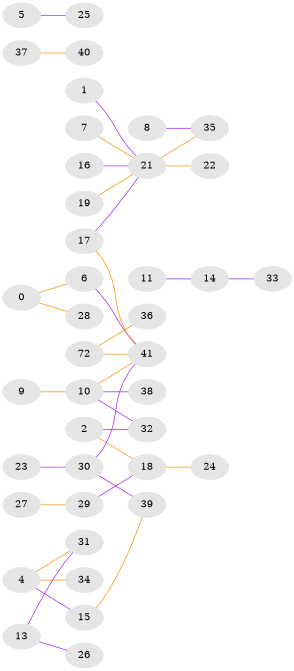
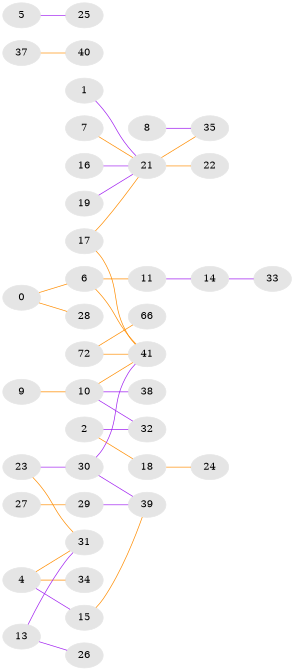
(116, 185) -> (116, 185)
(118, 205) -> (118, 205)
none -> (116, 279)
(115, 315) -> (115, 315)
(147, 317) -> (147, 317)
(111, 489) -> (116, 505)
none -> (50, 500)
